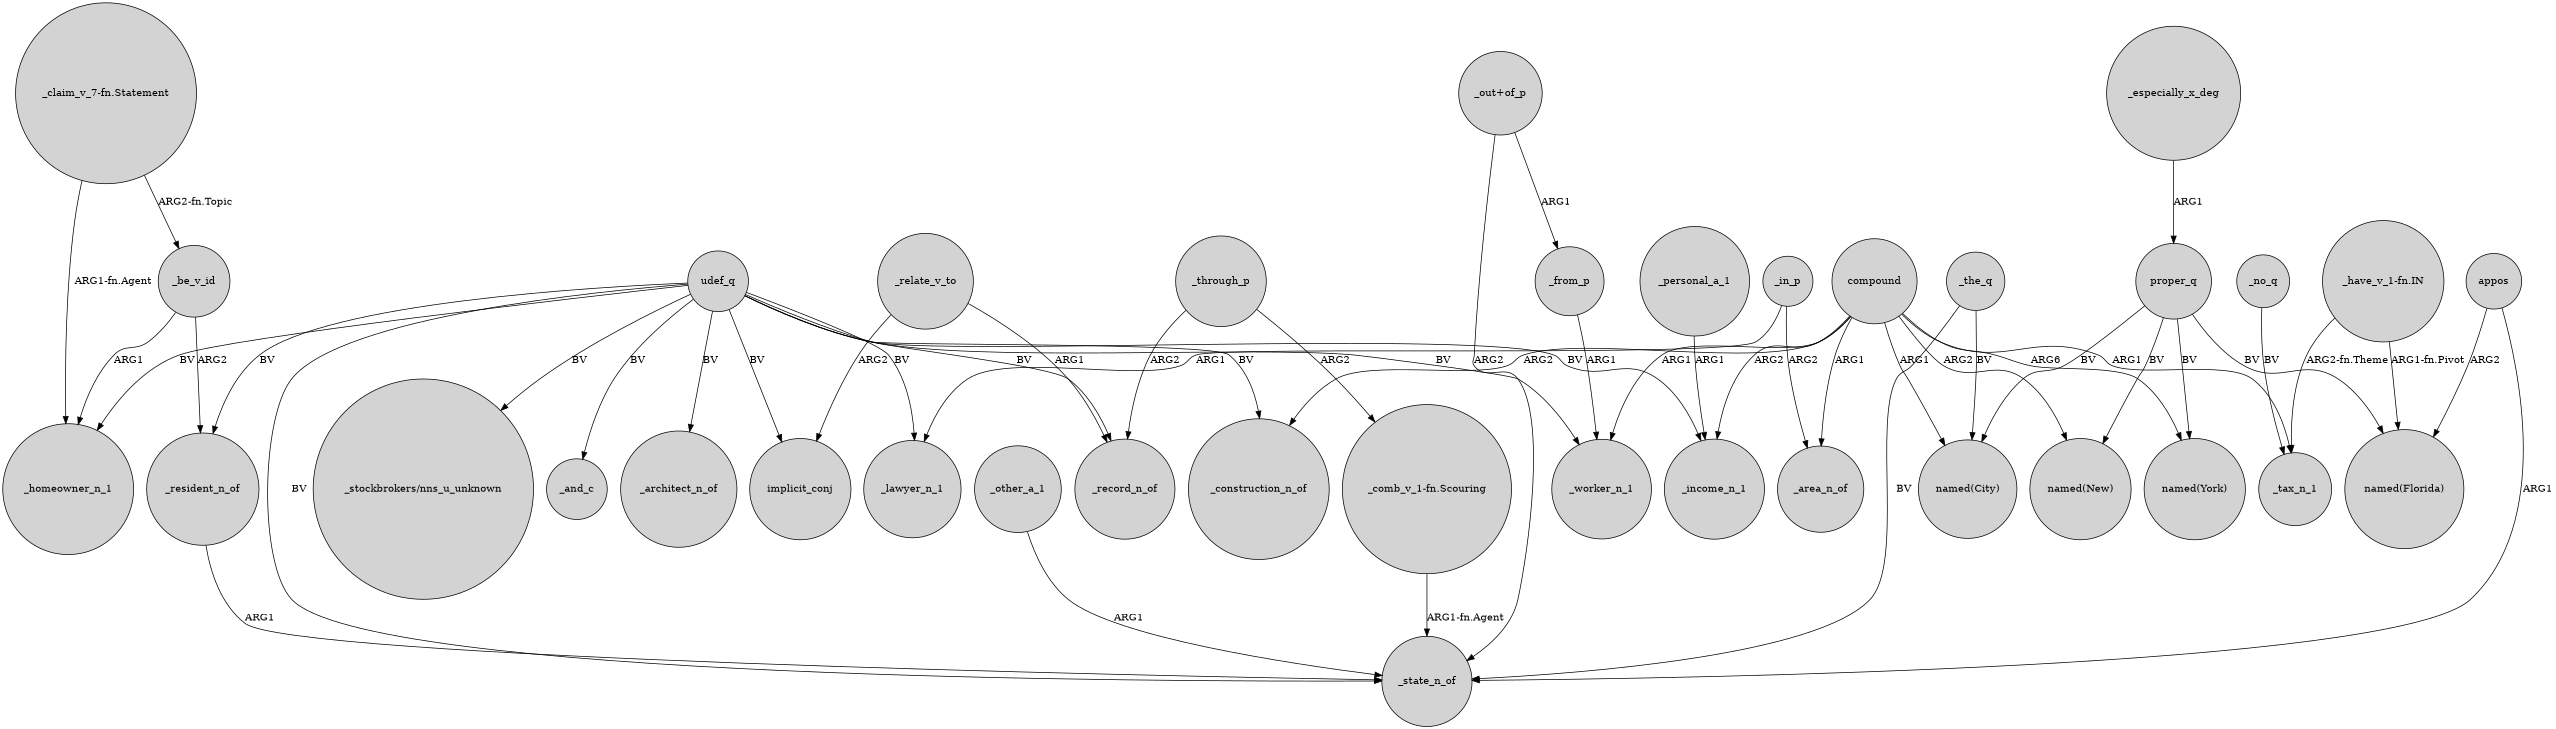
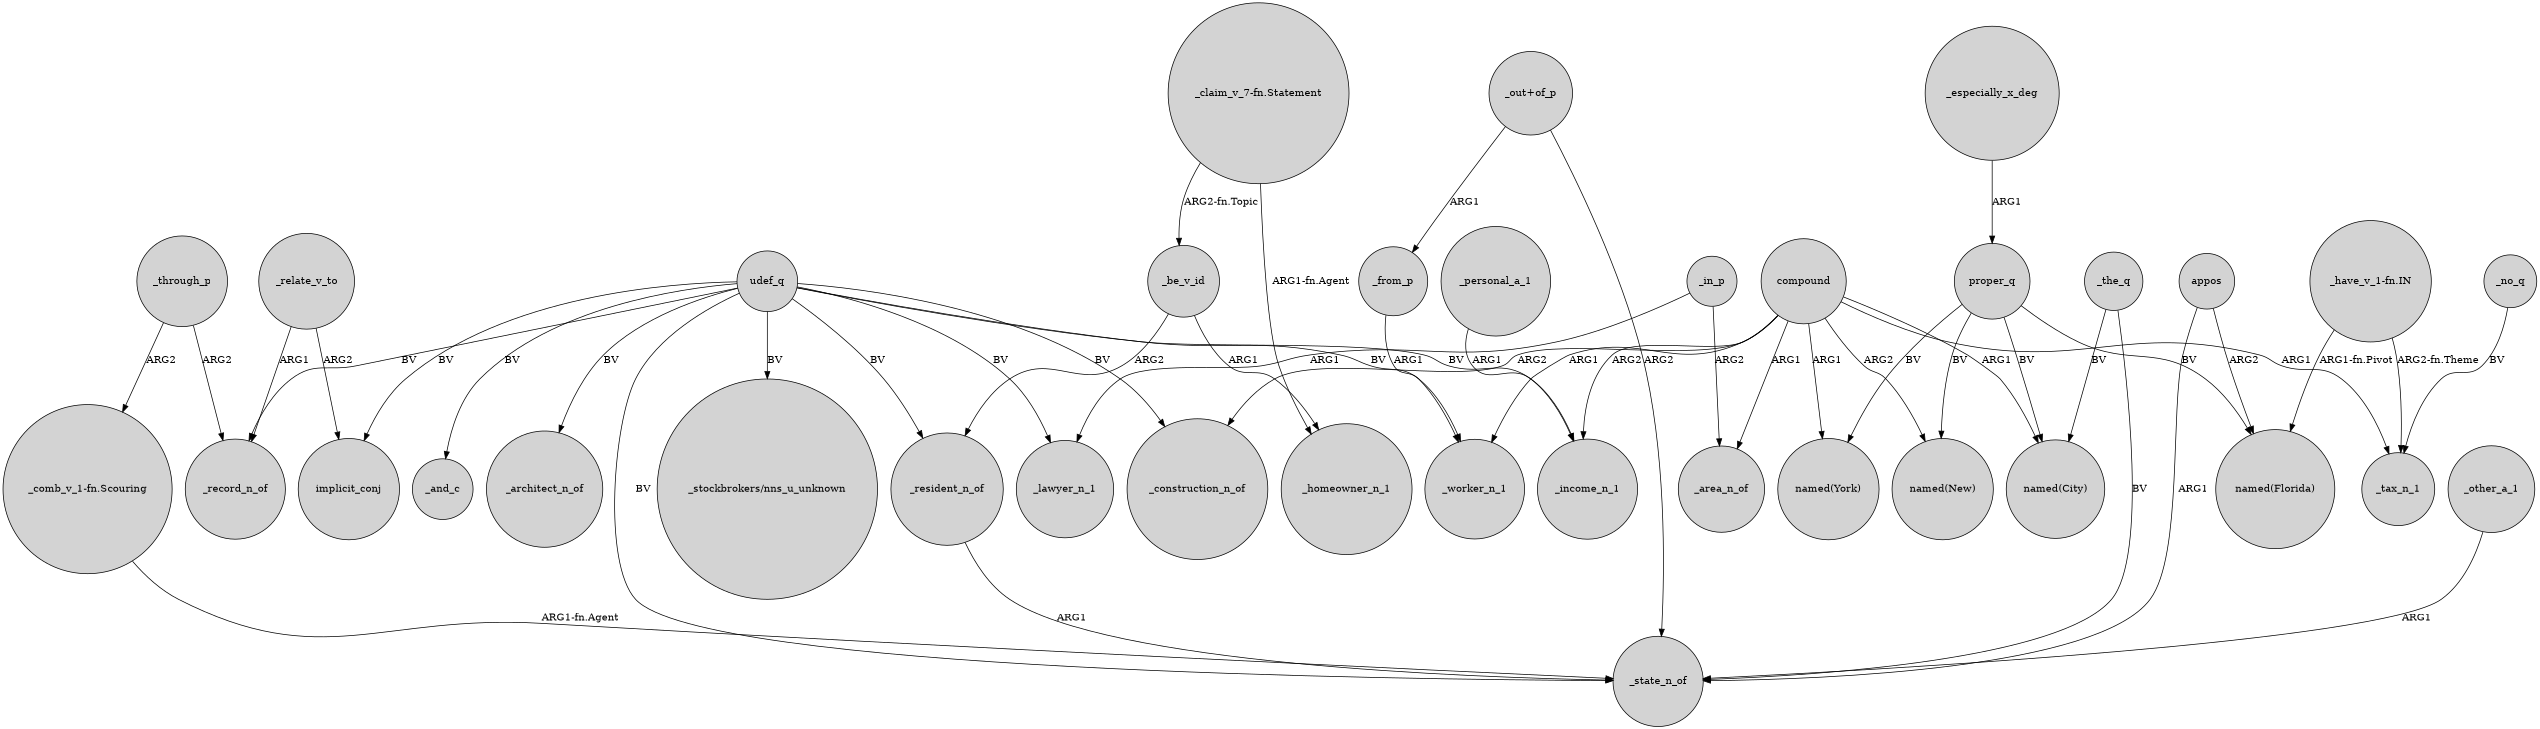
(380, 322) -> none
(2046, 360) -> (1827, 360)
